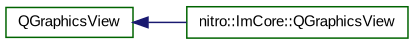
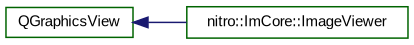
(297, 22) -> (297, 22)
